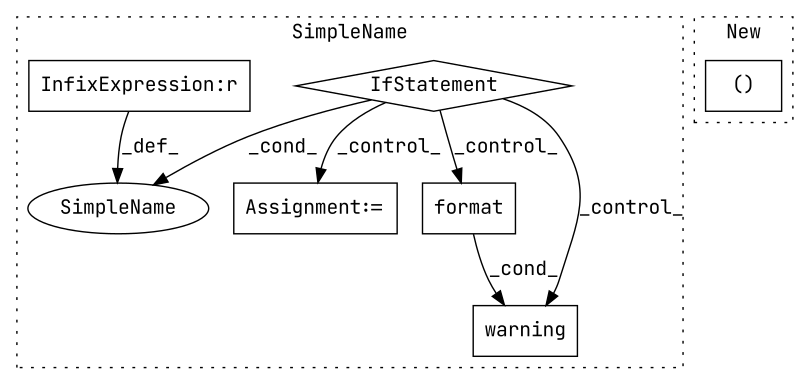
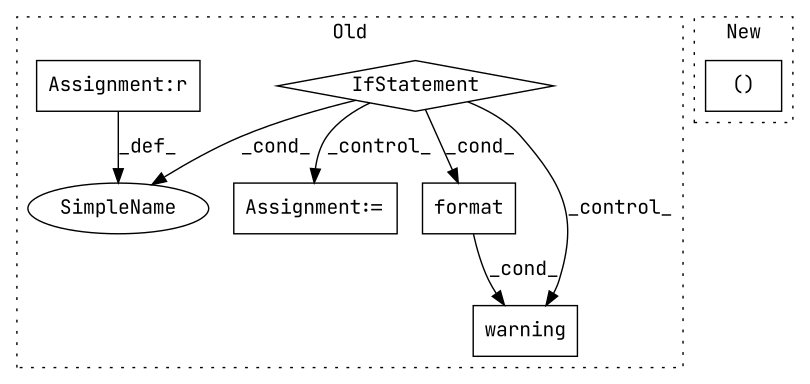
(350, 33) -> (350, 33)
(139, 86) -> (118, 86)
(506, 147) -> (480, 147)
